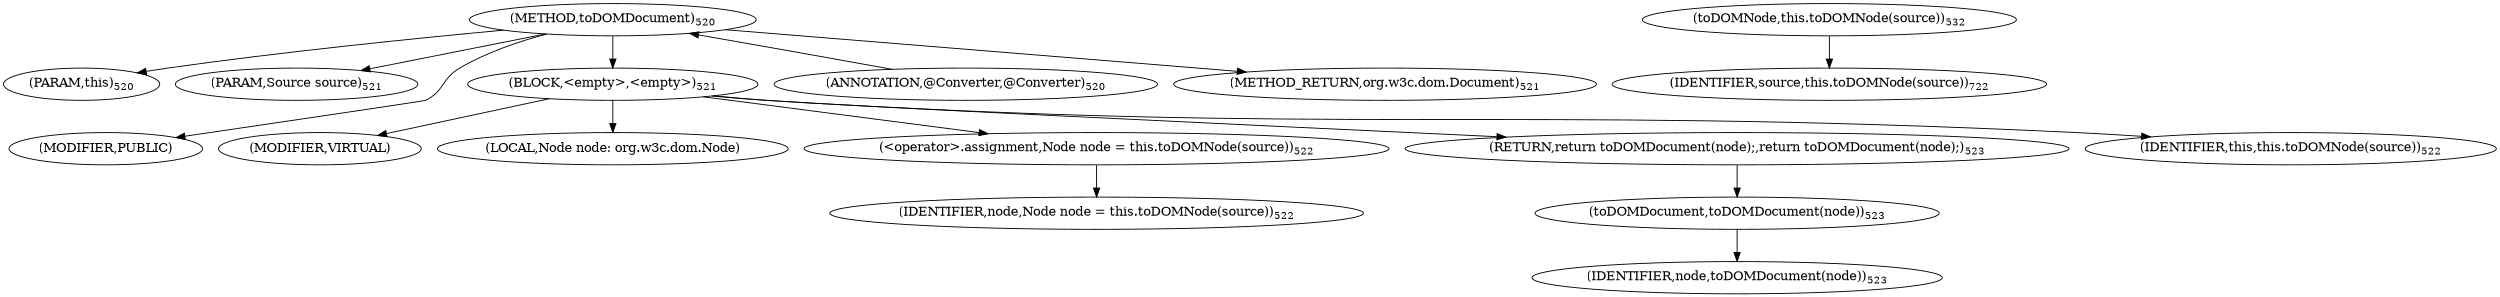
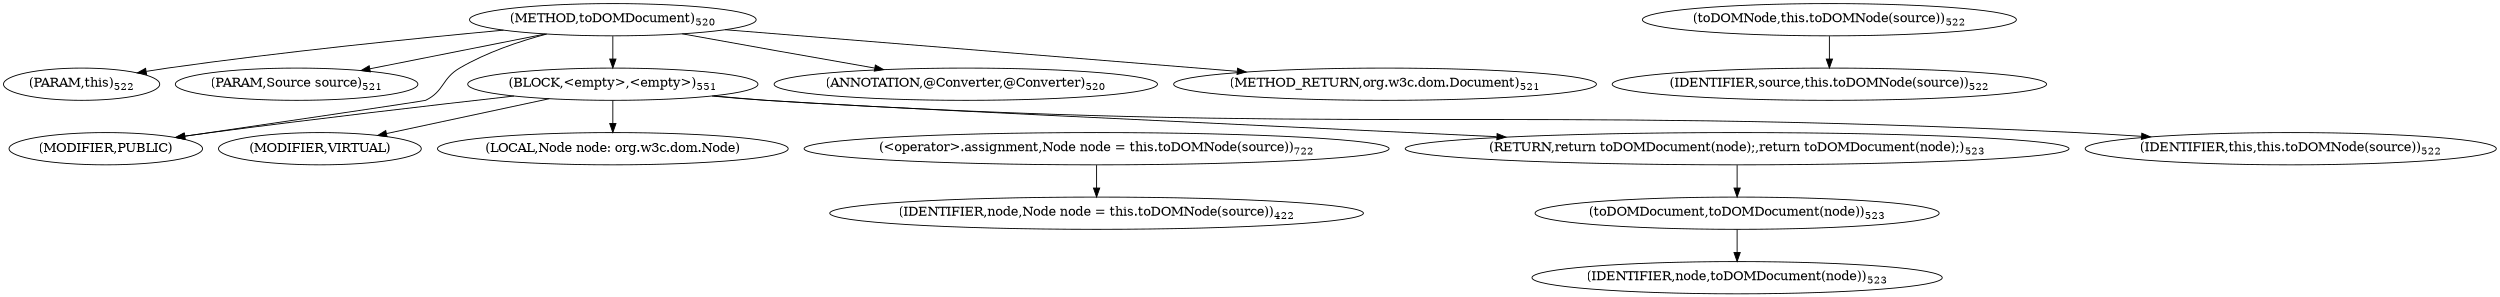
(1956, 18) -> (1956, 18)
(795, 52) -> (778, 51)
(124, 83) -> (124, 83)
(707, 83) -> (707, 83)
(1979, 83) -> (1979, 83)
(841, 115) -> (423, 106)
(1304, 147) -> (1304, 147)
(1284, 212) -> (1284, 212)
